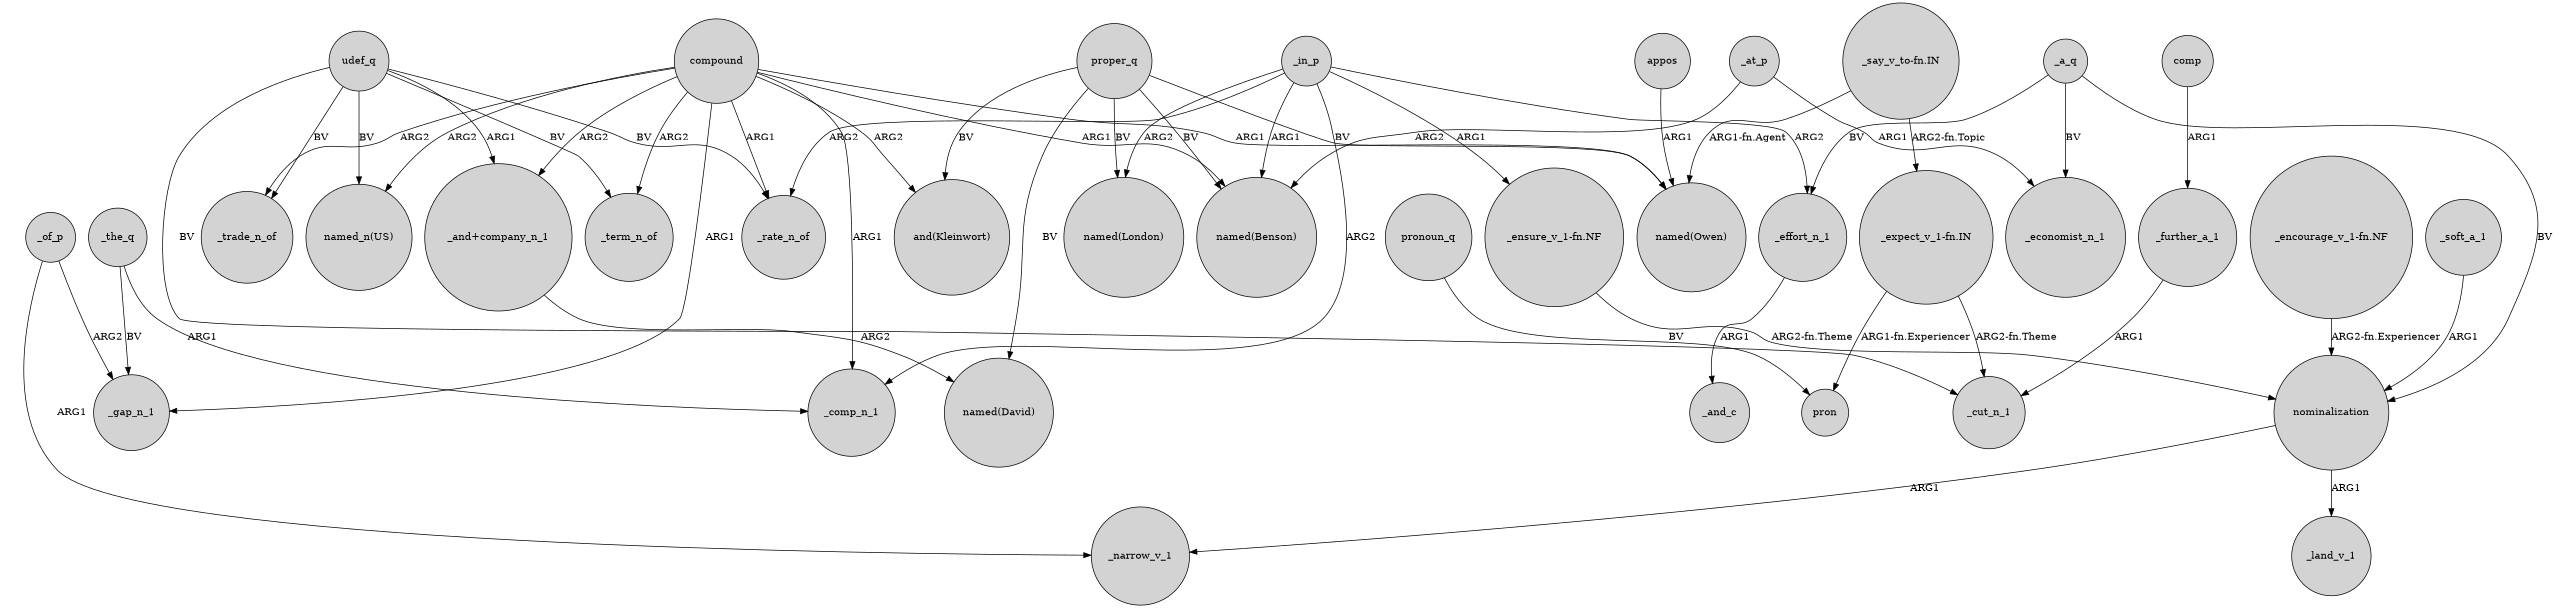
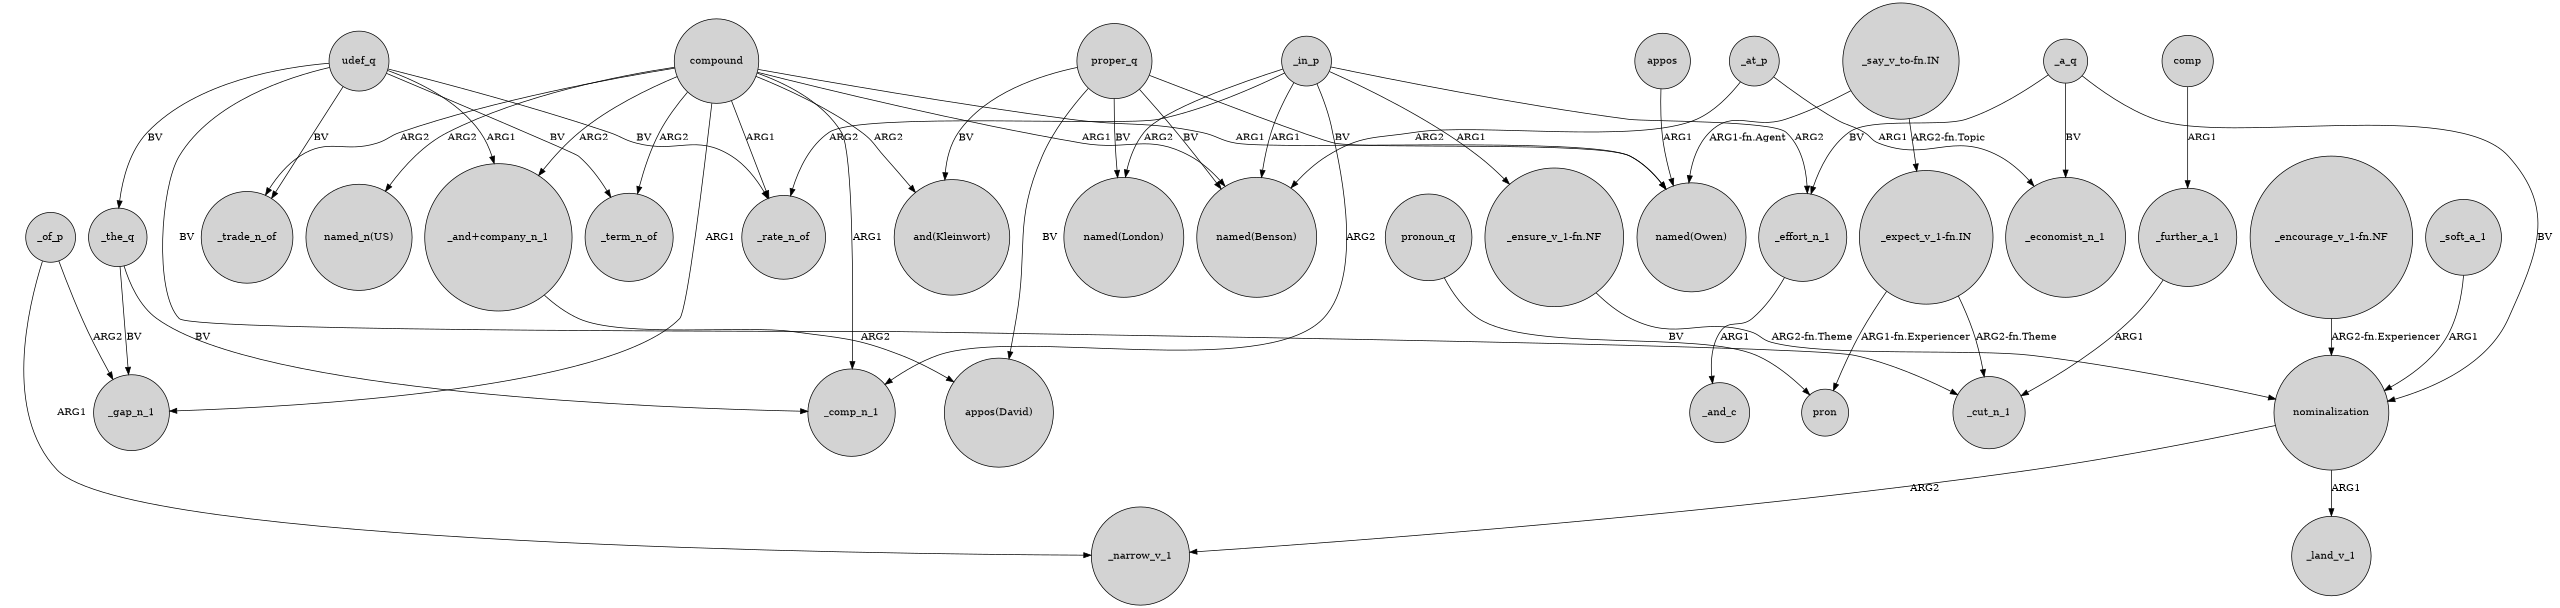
(359, 134) -> (197, 97)
(203, 337) -> (203, 337)
(999, 413) -> (999, 413)
(1925, 488) -> (1925, 488)
